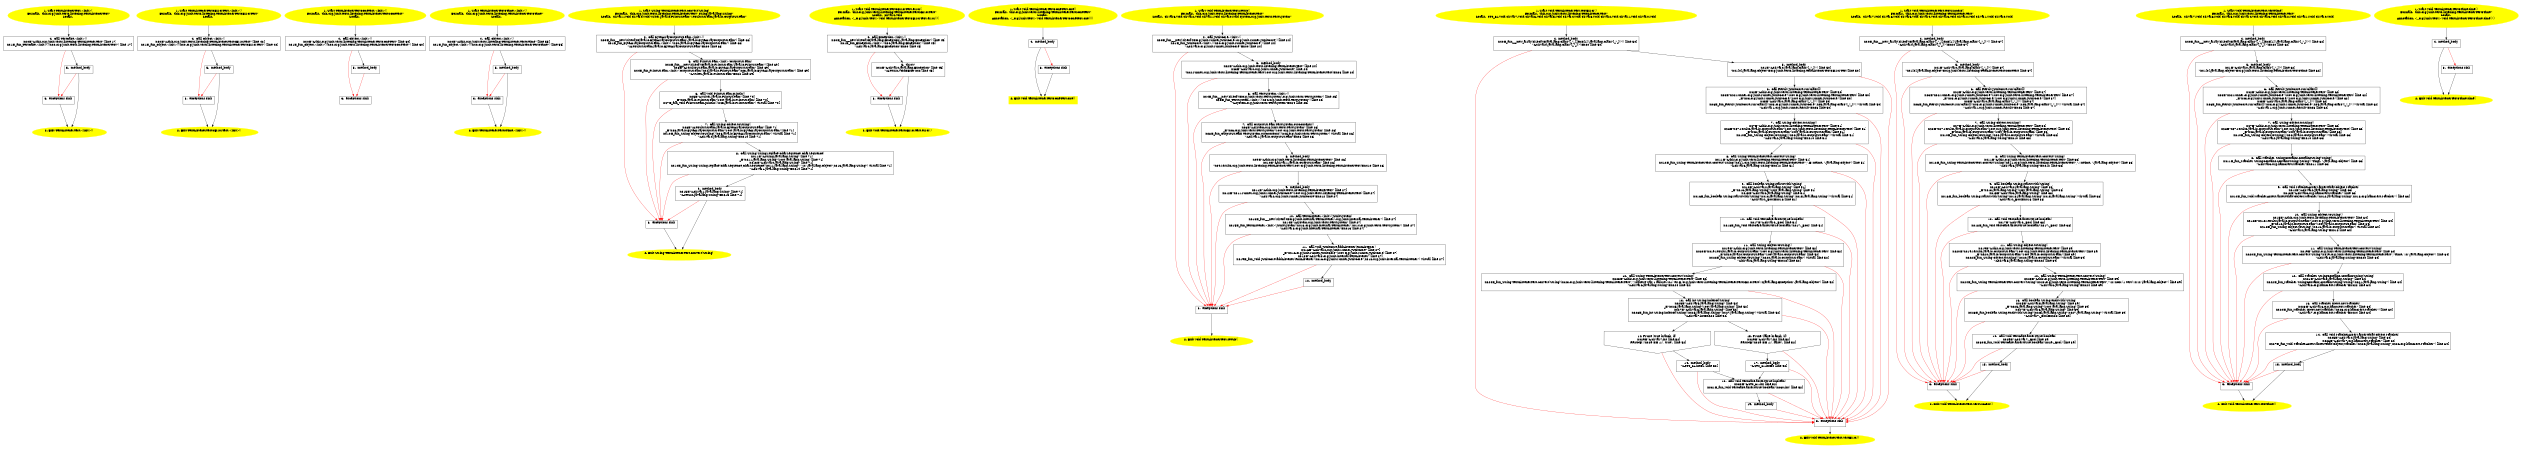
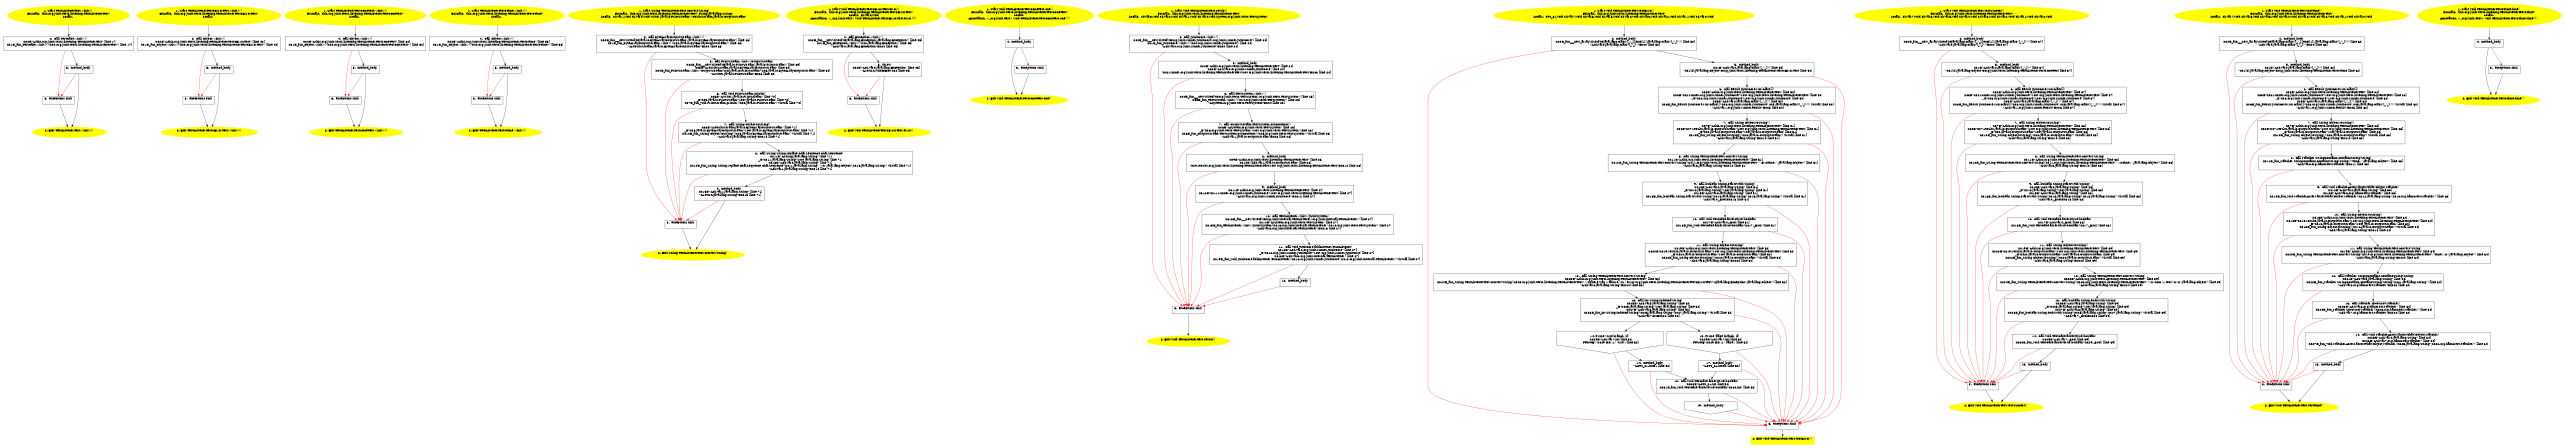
(1043, 100) -> (1019, 100)
none -> (356, 132)
(1761, 406) -> (1711, 407)
(1830, 440) -> (1783, 441)
